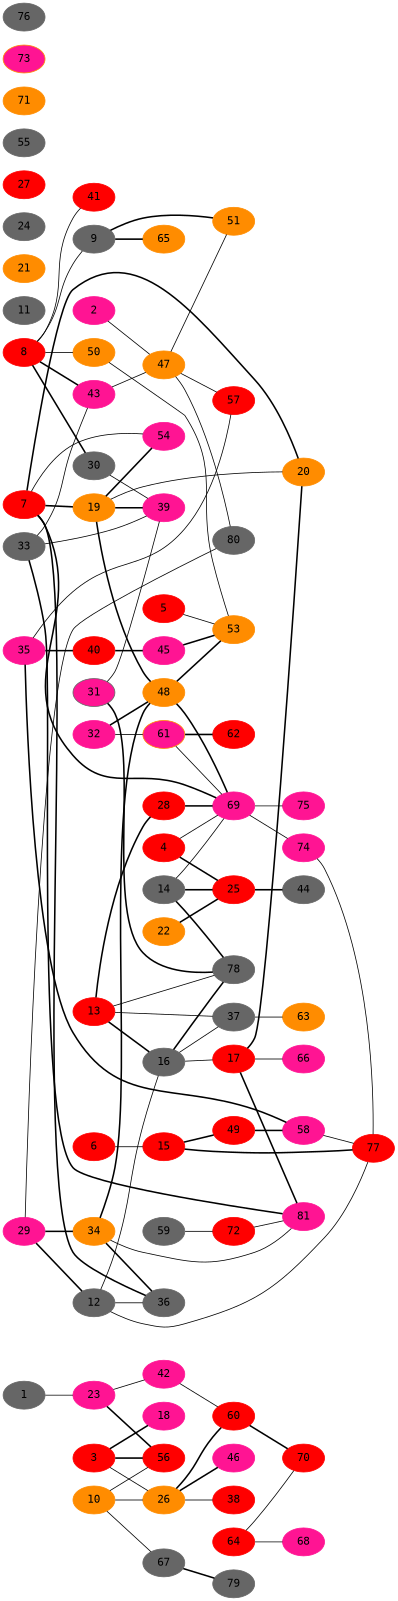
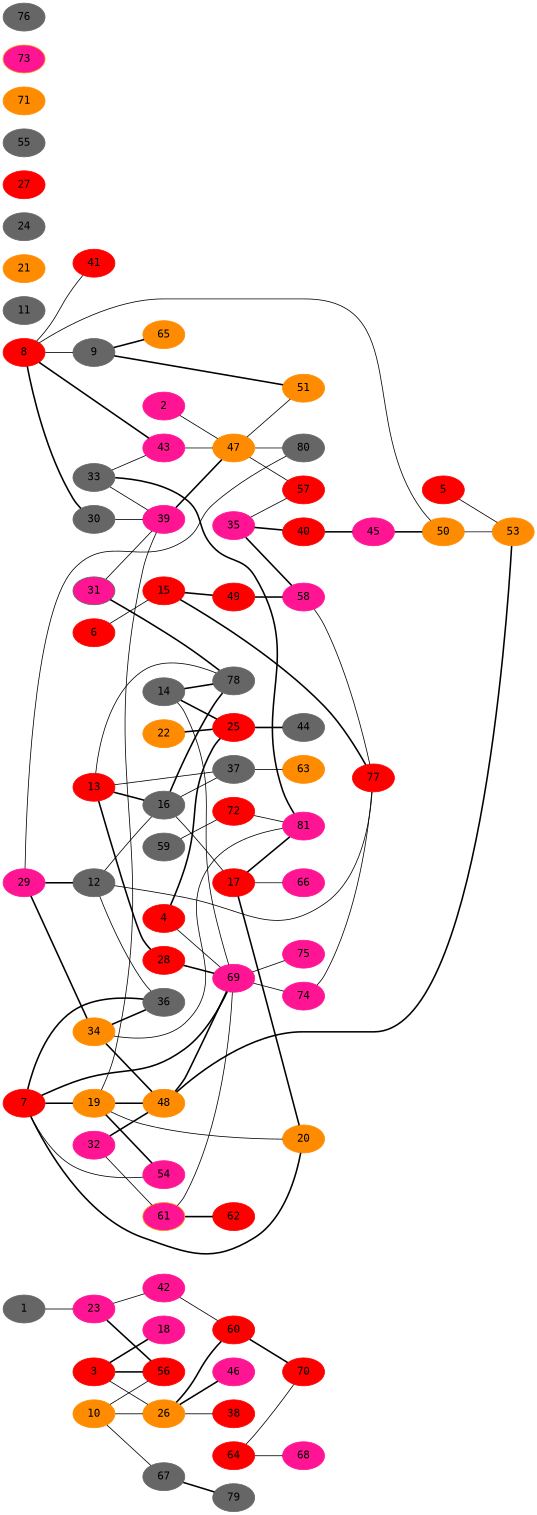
none -> (199, 484)
(129, 508) -> (129, 811)
(199, 640) -> (409, 532)
